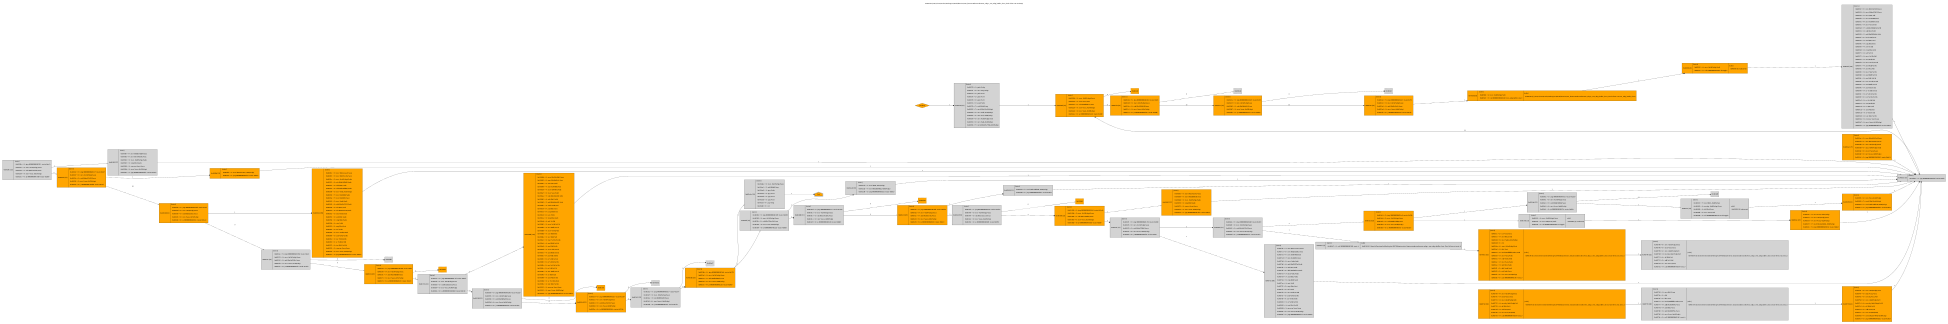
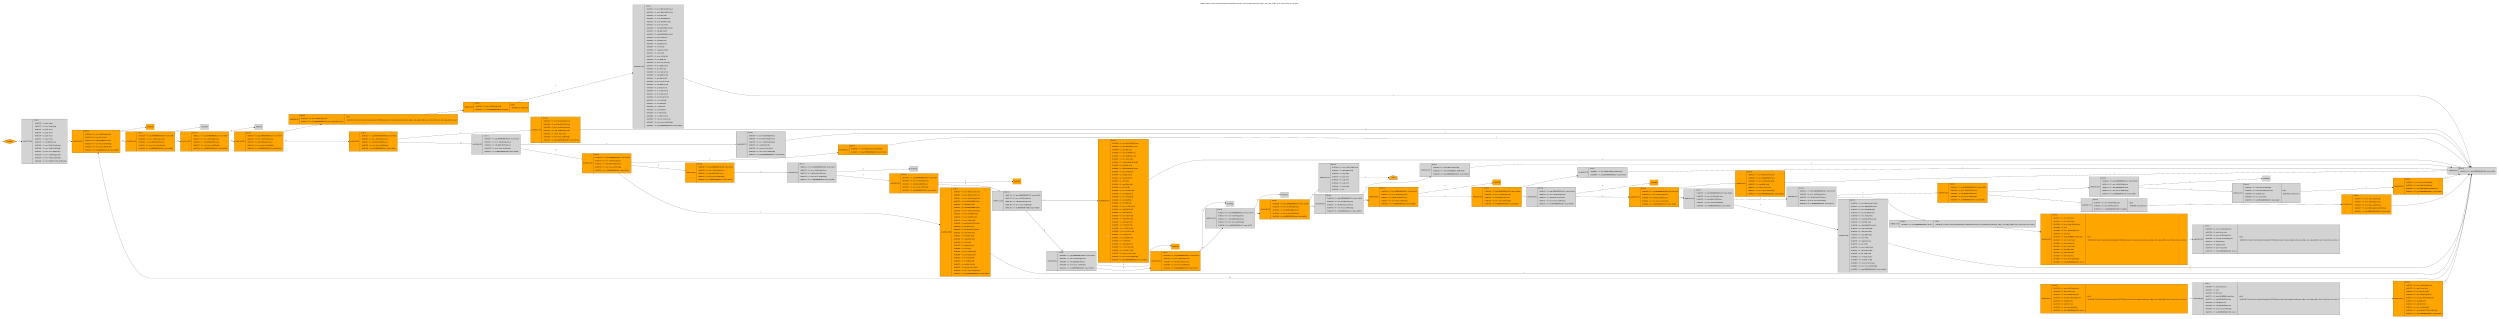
none -> (373, 141)
(260, 213) -> (774, 213)
(819, 215) -> (1393, 197)
